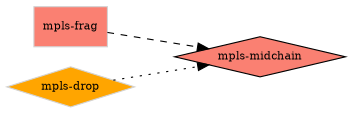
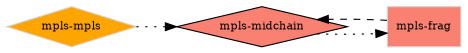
none -> (346, 34)
(71, 87) -> (72, 27)
